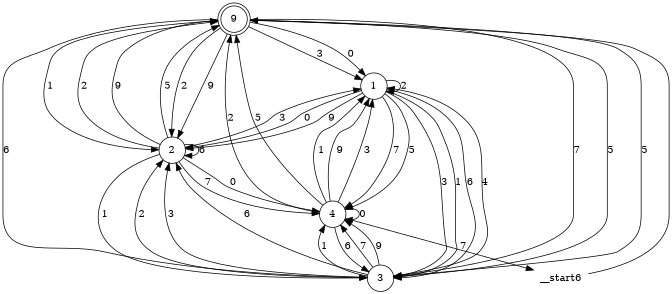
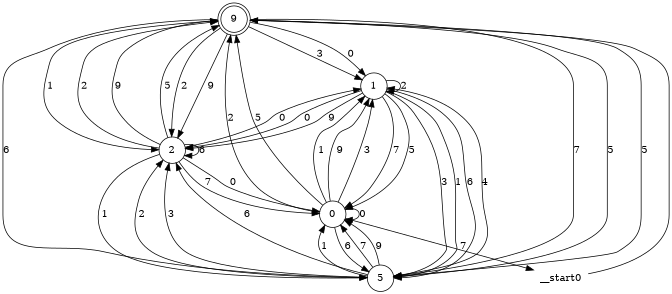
(283, 118) -> (283, 118)
(333, 214) -> (333, 214)
(381, 278) -> (381, 278)
(561, 278) -> (561, 278)
